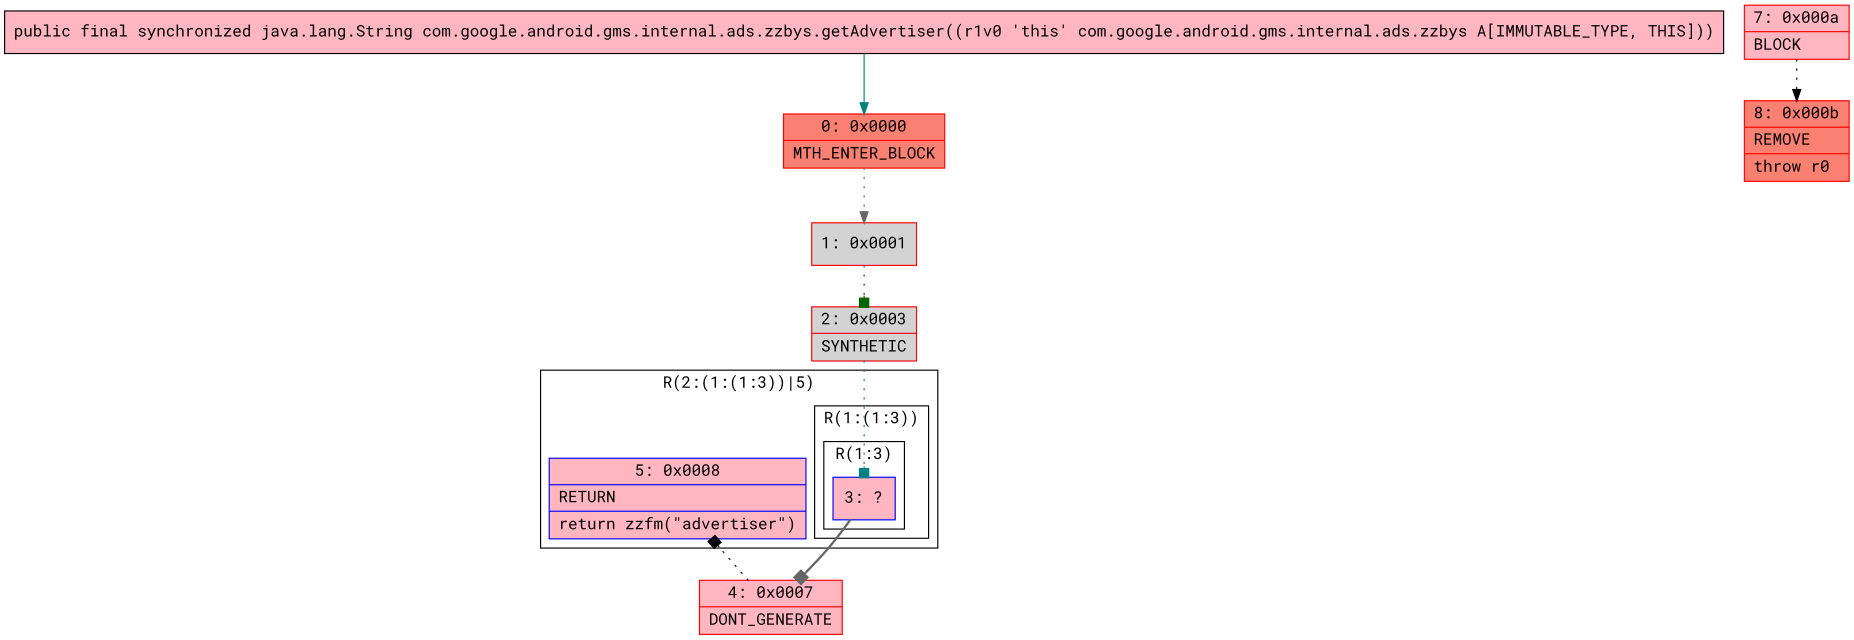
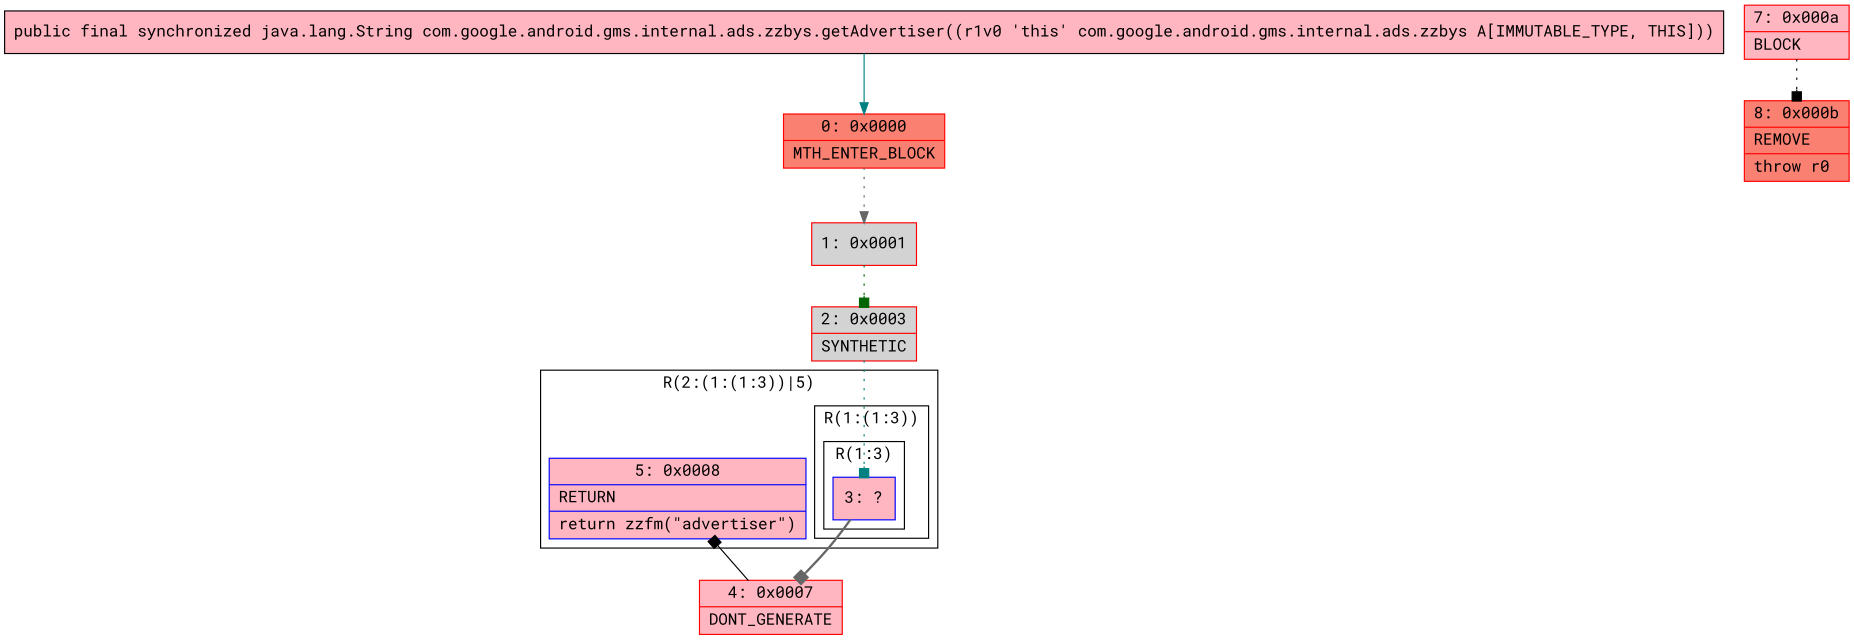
(1797, 74) -> (1797, 74)
(734, 564) -> (734, 564)
